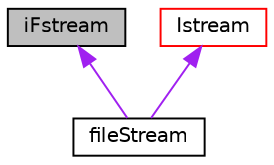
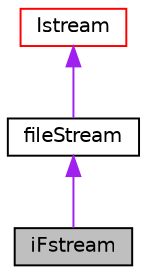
(109, 91) -> (73, 202)
